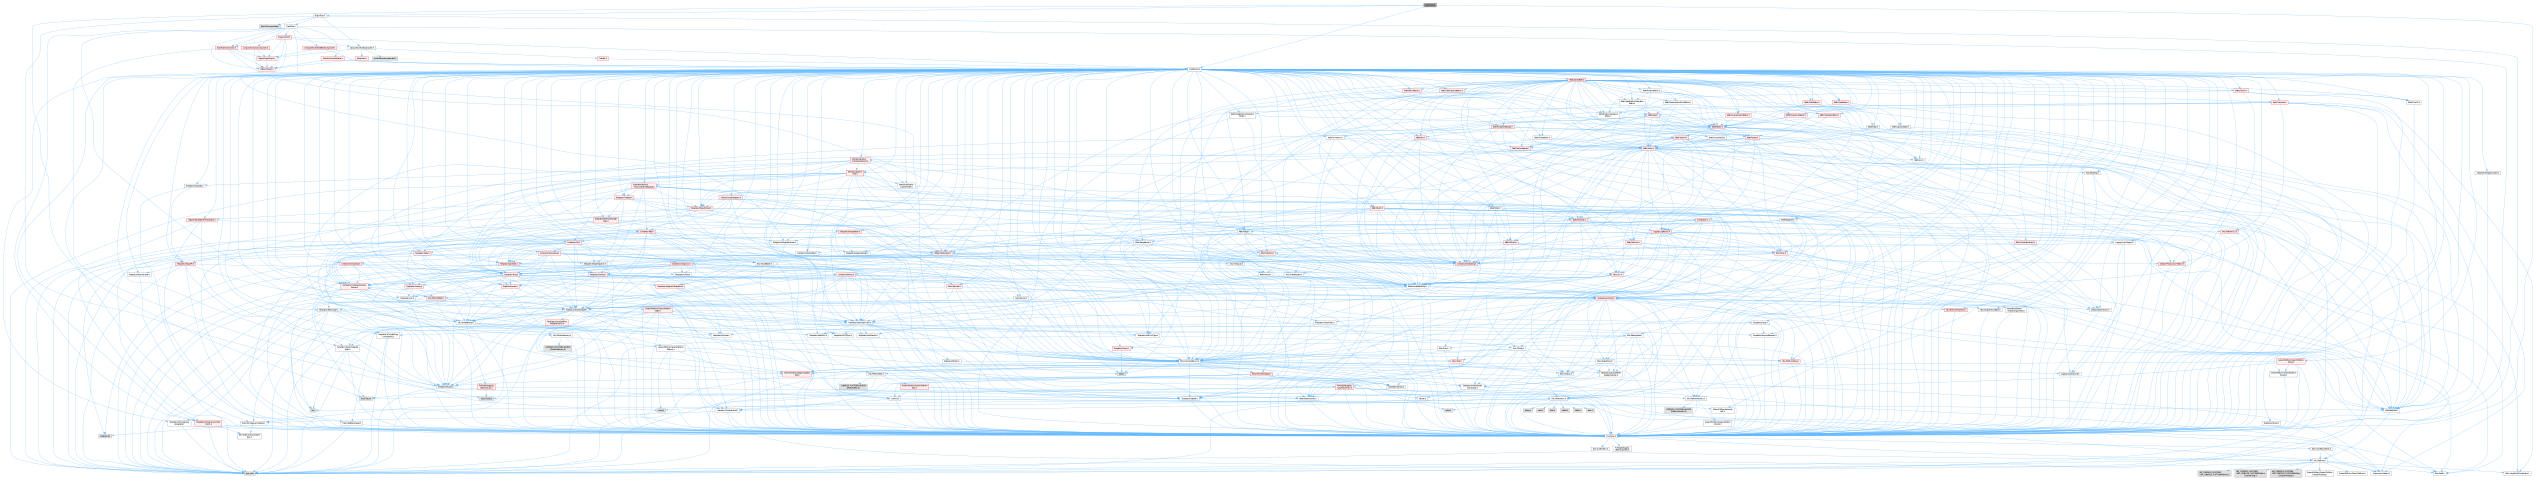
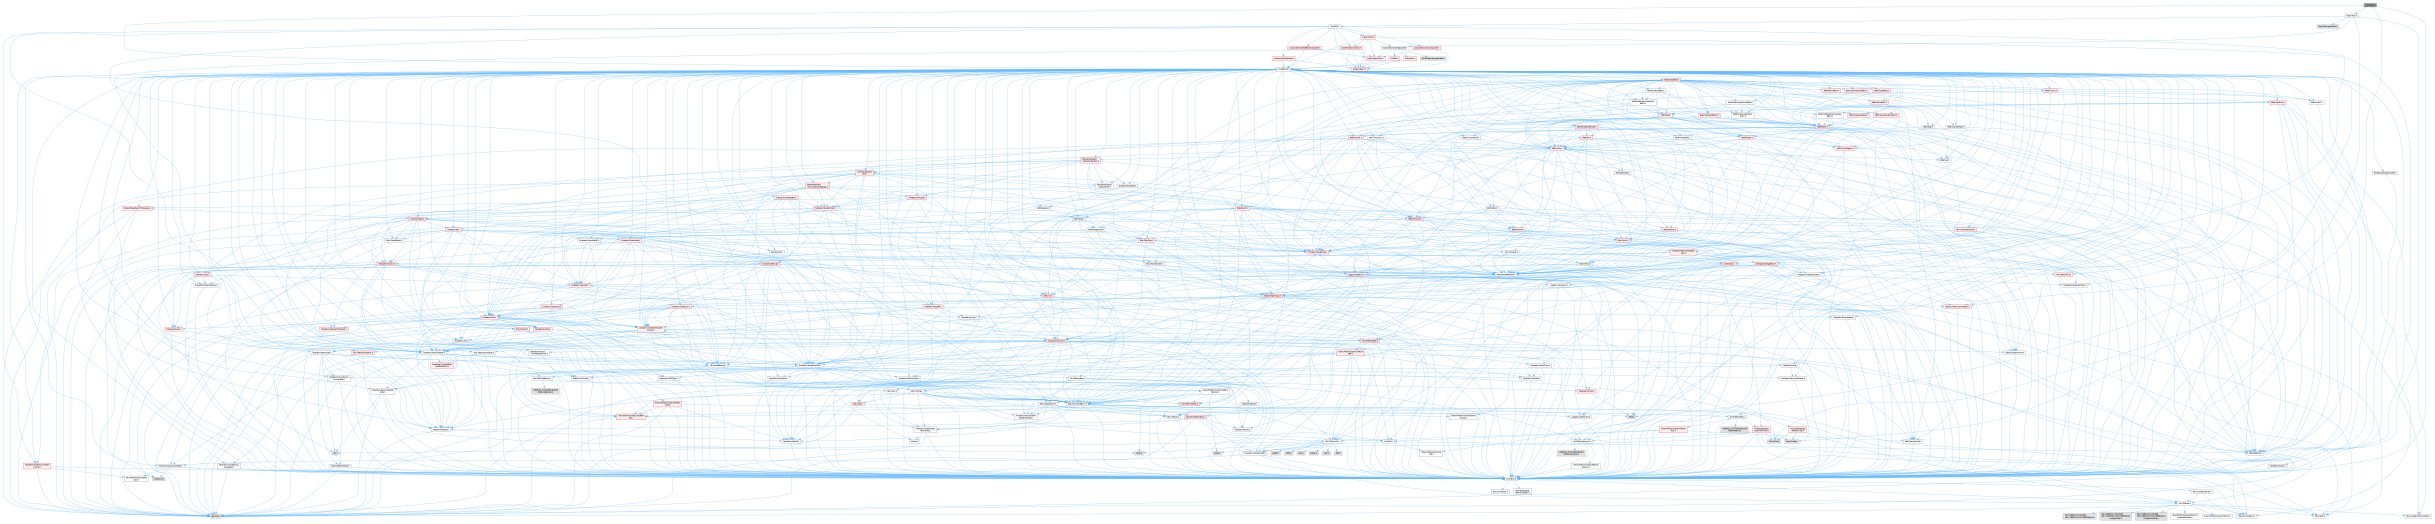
(1580, 252) -> (1534, 258)
